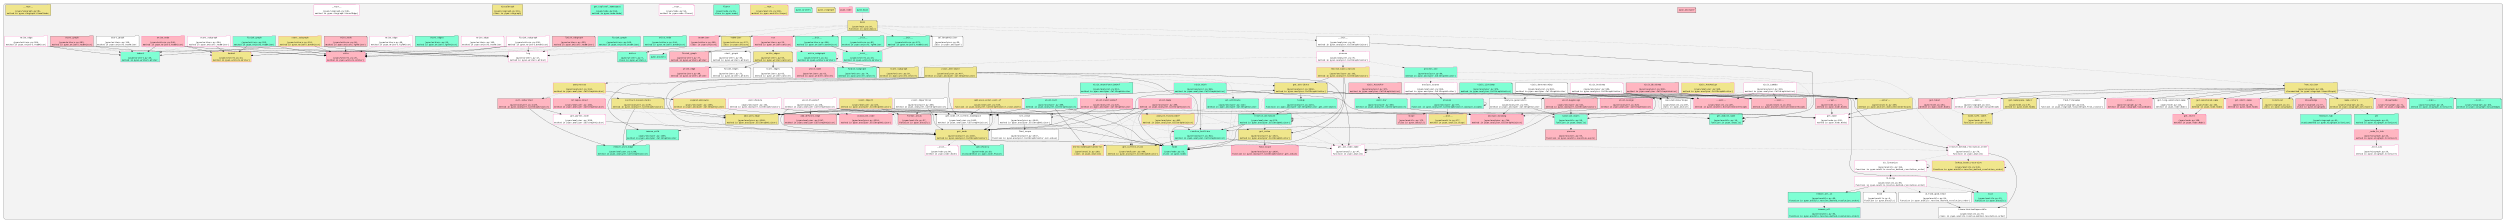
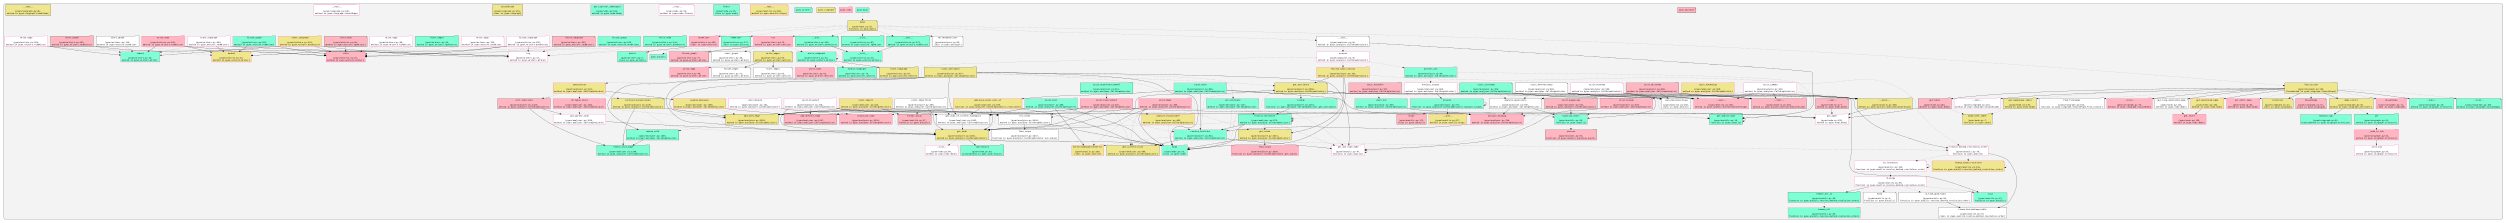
(736, 41) -> (736, 41)
